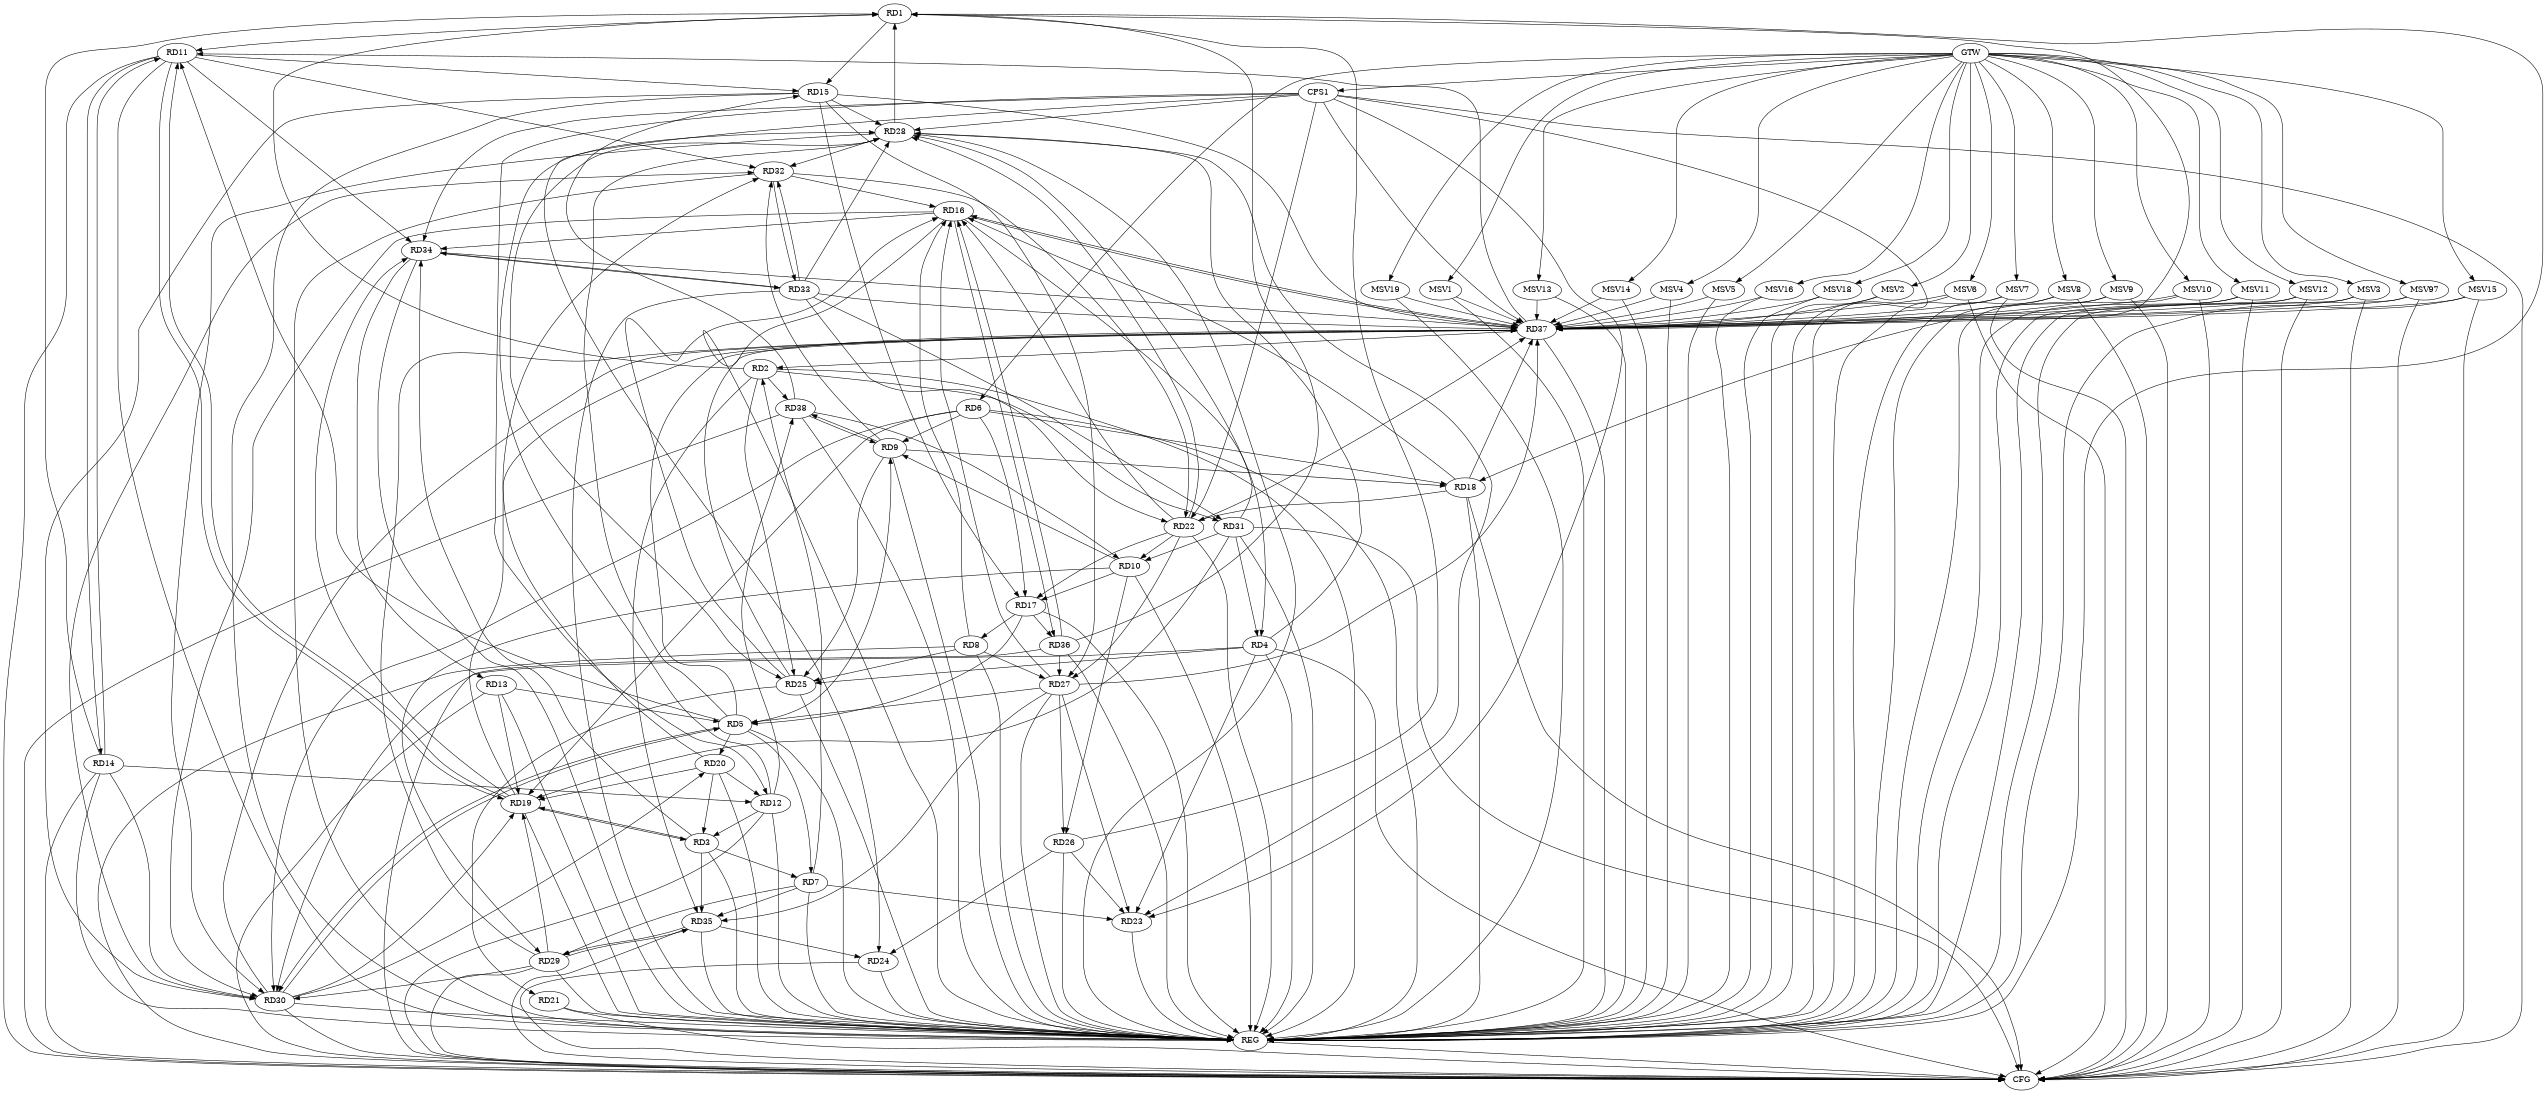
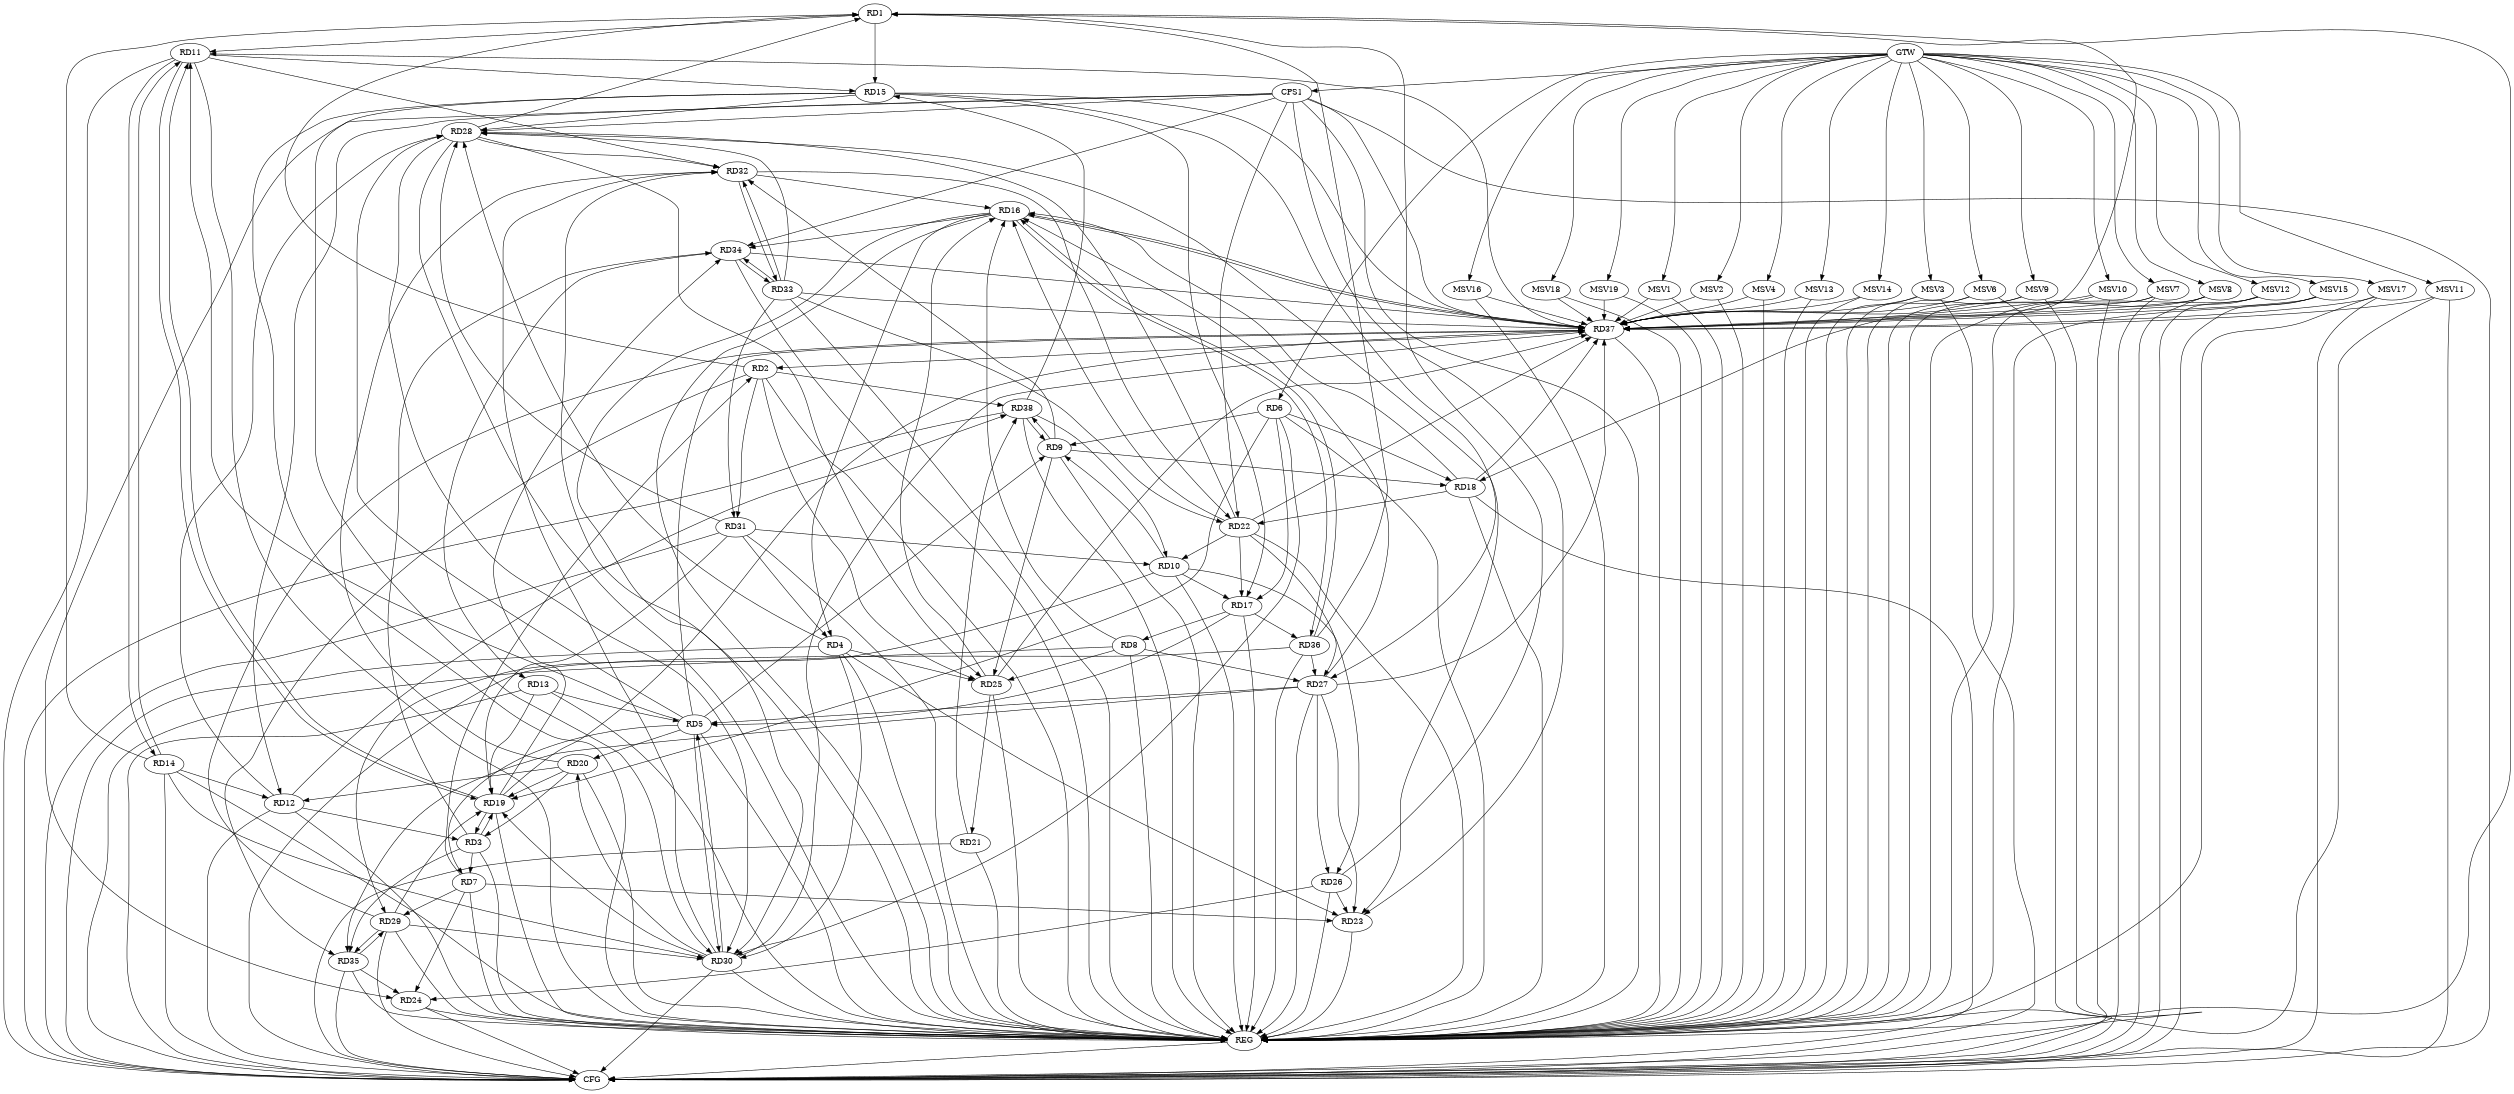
(297, 150) -> none
(1724, 290) -> none
(2424, 290) -> (2392, 290)
none -> (965, 625)
(762, 901) -> (441, 939)
